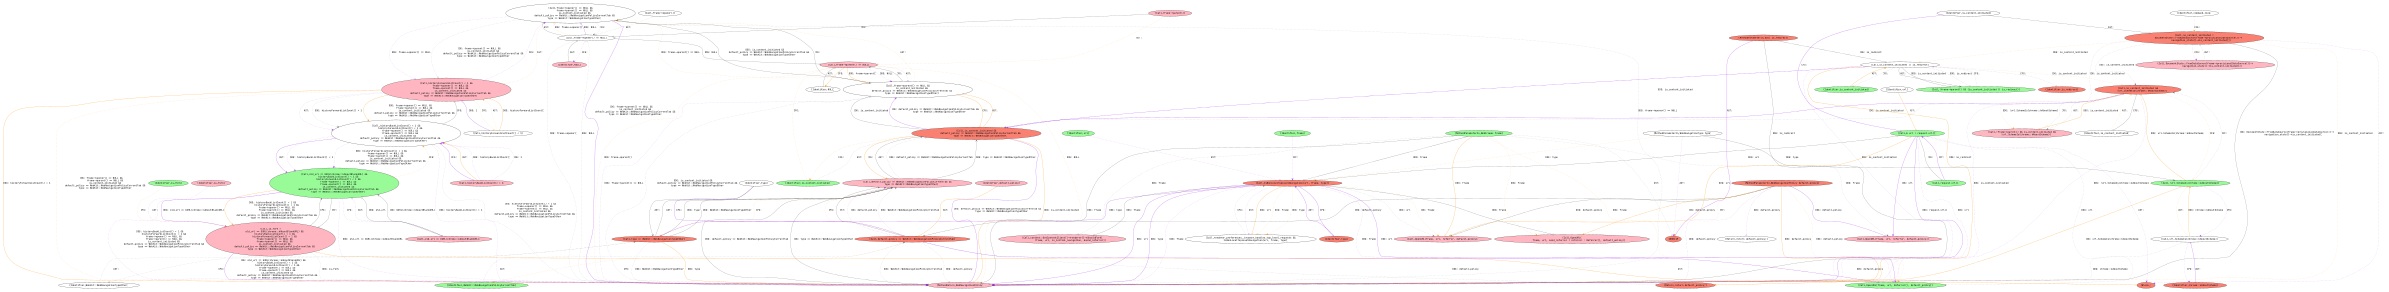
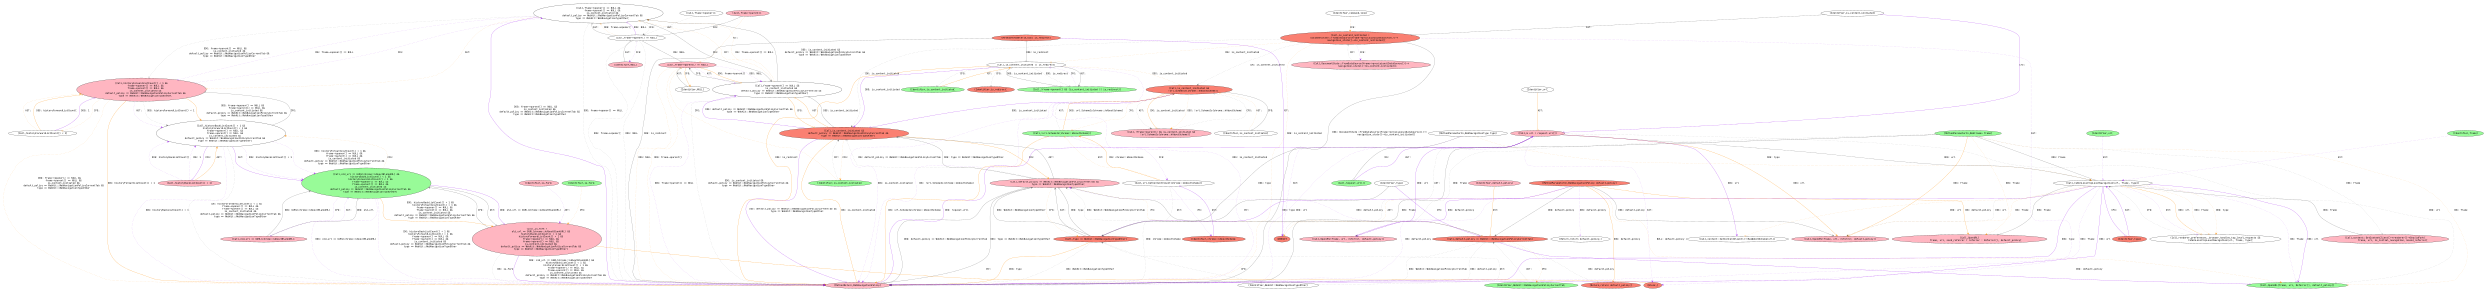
(1918, 133) -> (1538, 133)
(1935, 168) -> (1280, 155)
(1293, 183) -> (2103, 183)
none -> (1737, 239)
(1829, 239) -> (1671, 239)
(2190, 239) -> (1168, 183)
